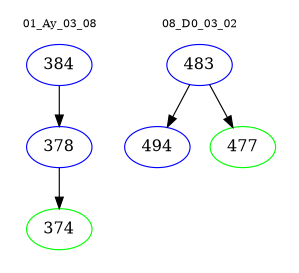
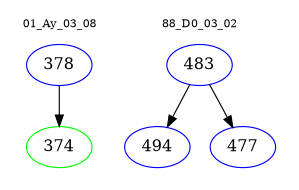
(200, 25) -> (200, 25)
(59, 65) -> none
(243, 147) -> (243, 147)
